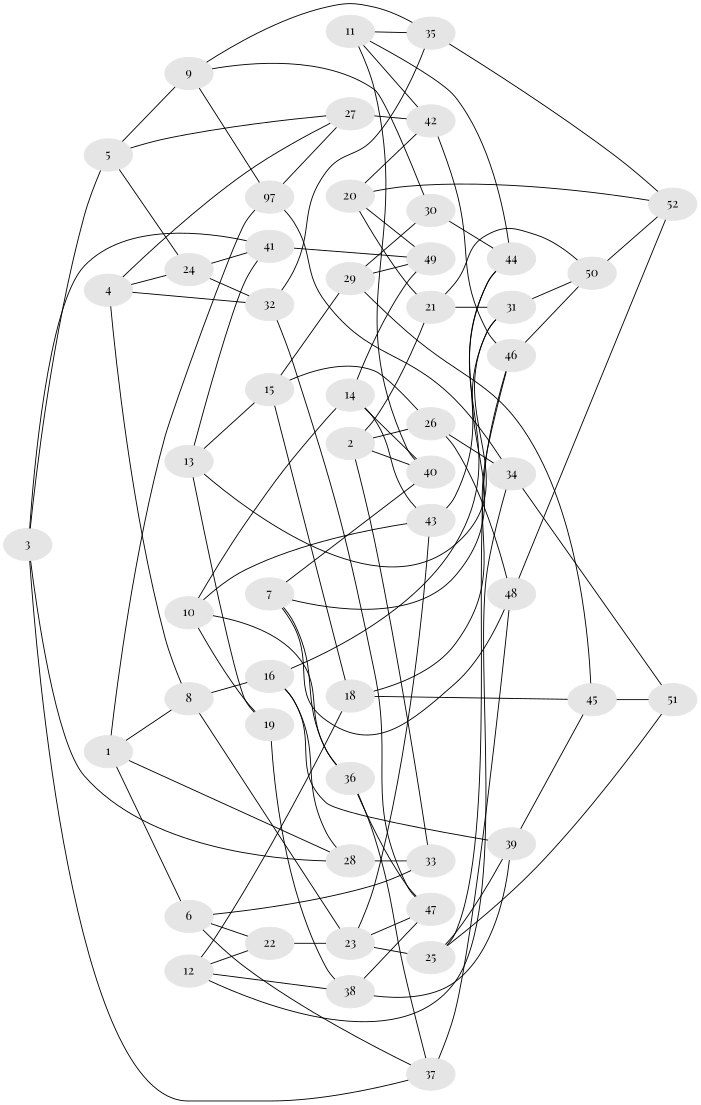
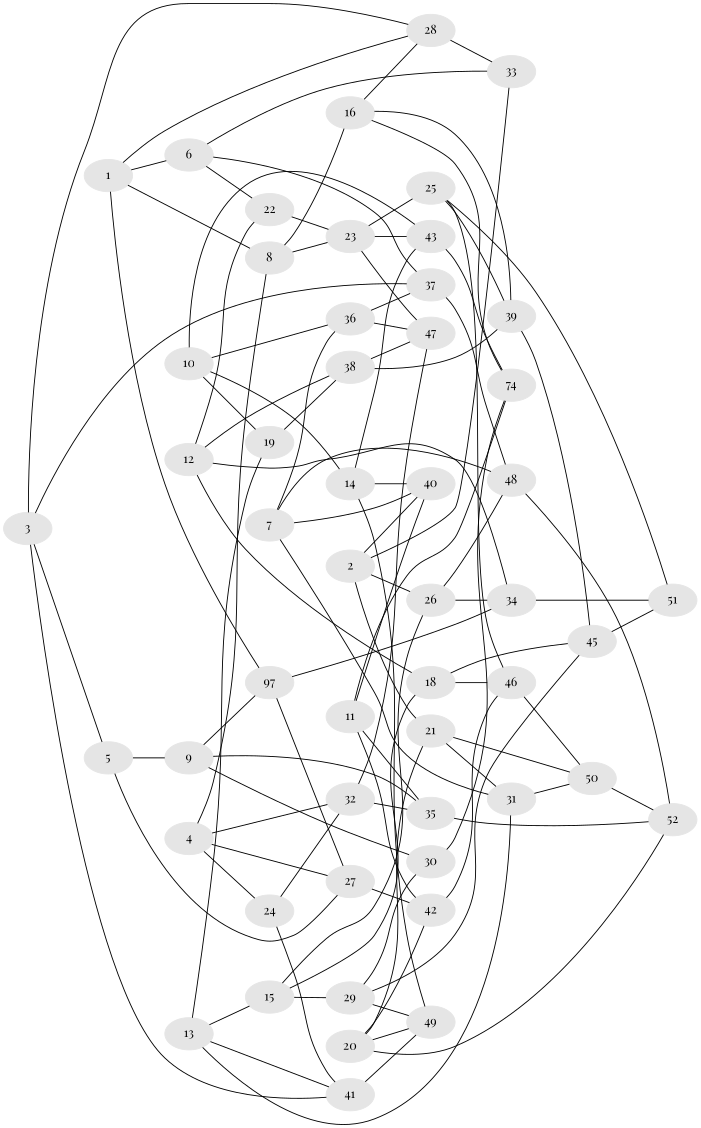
(149, 212) -> none
(512, 259) -> (512, 385)
